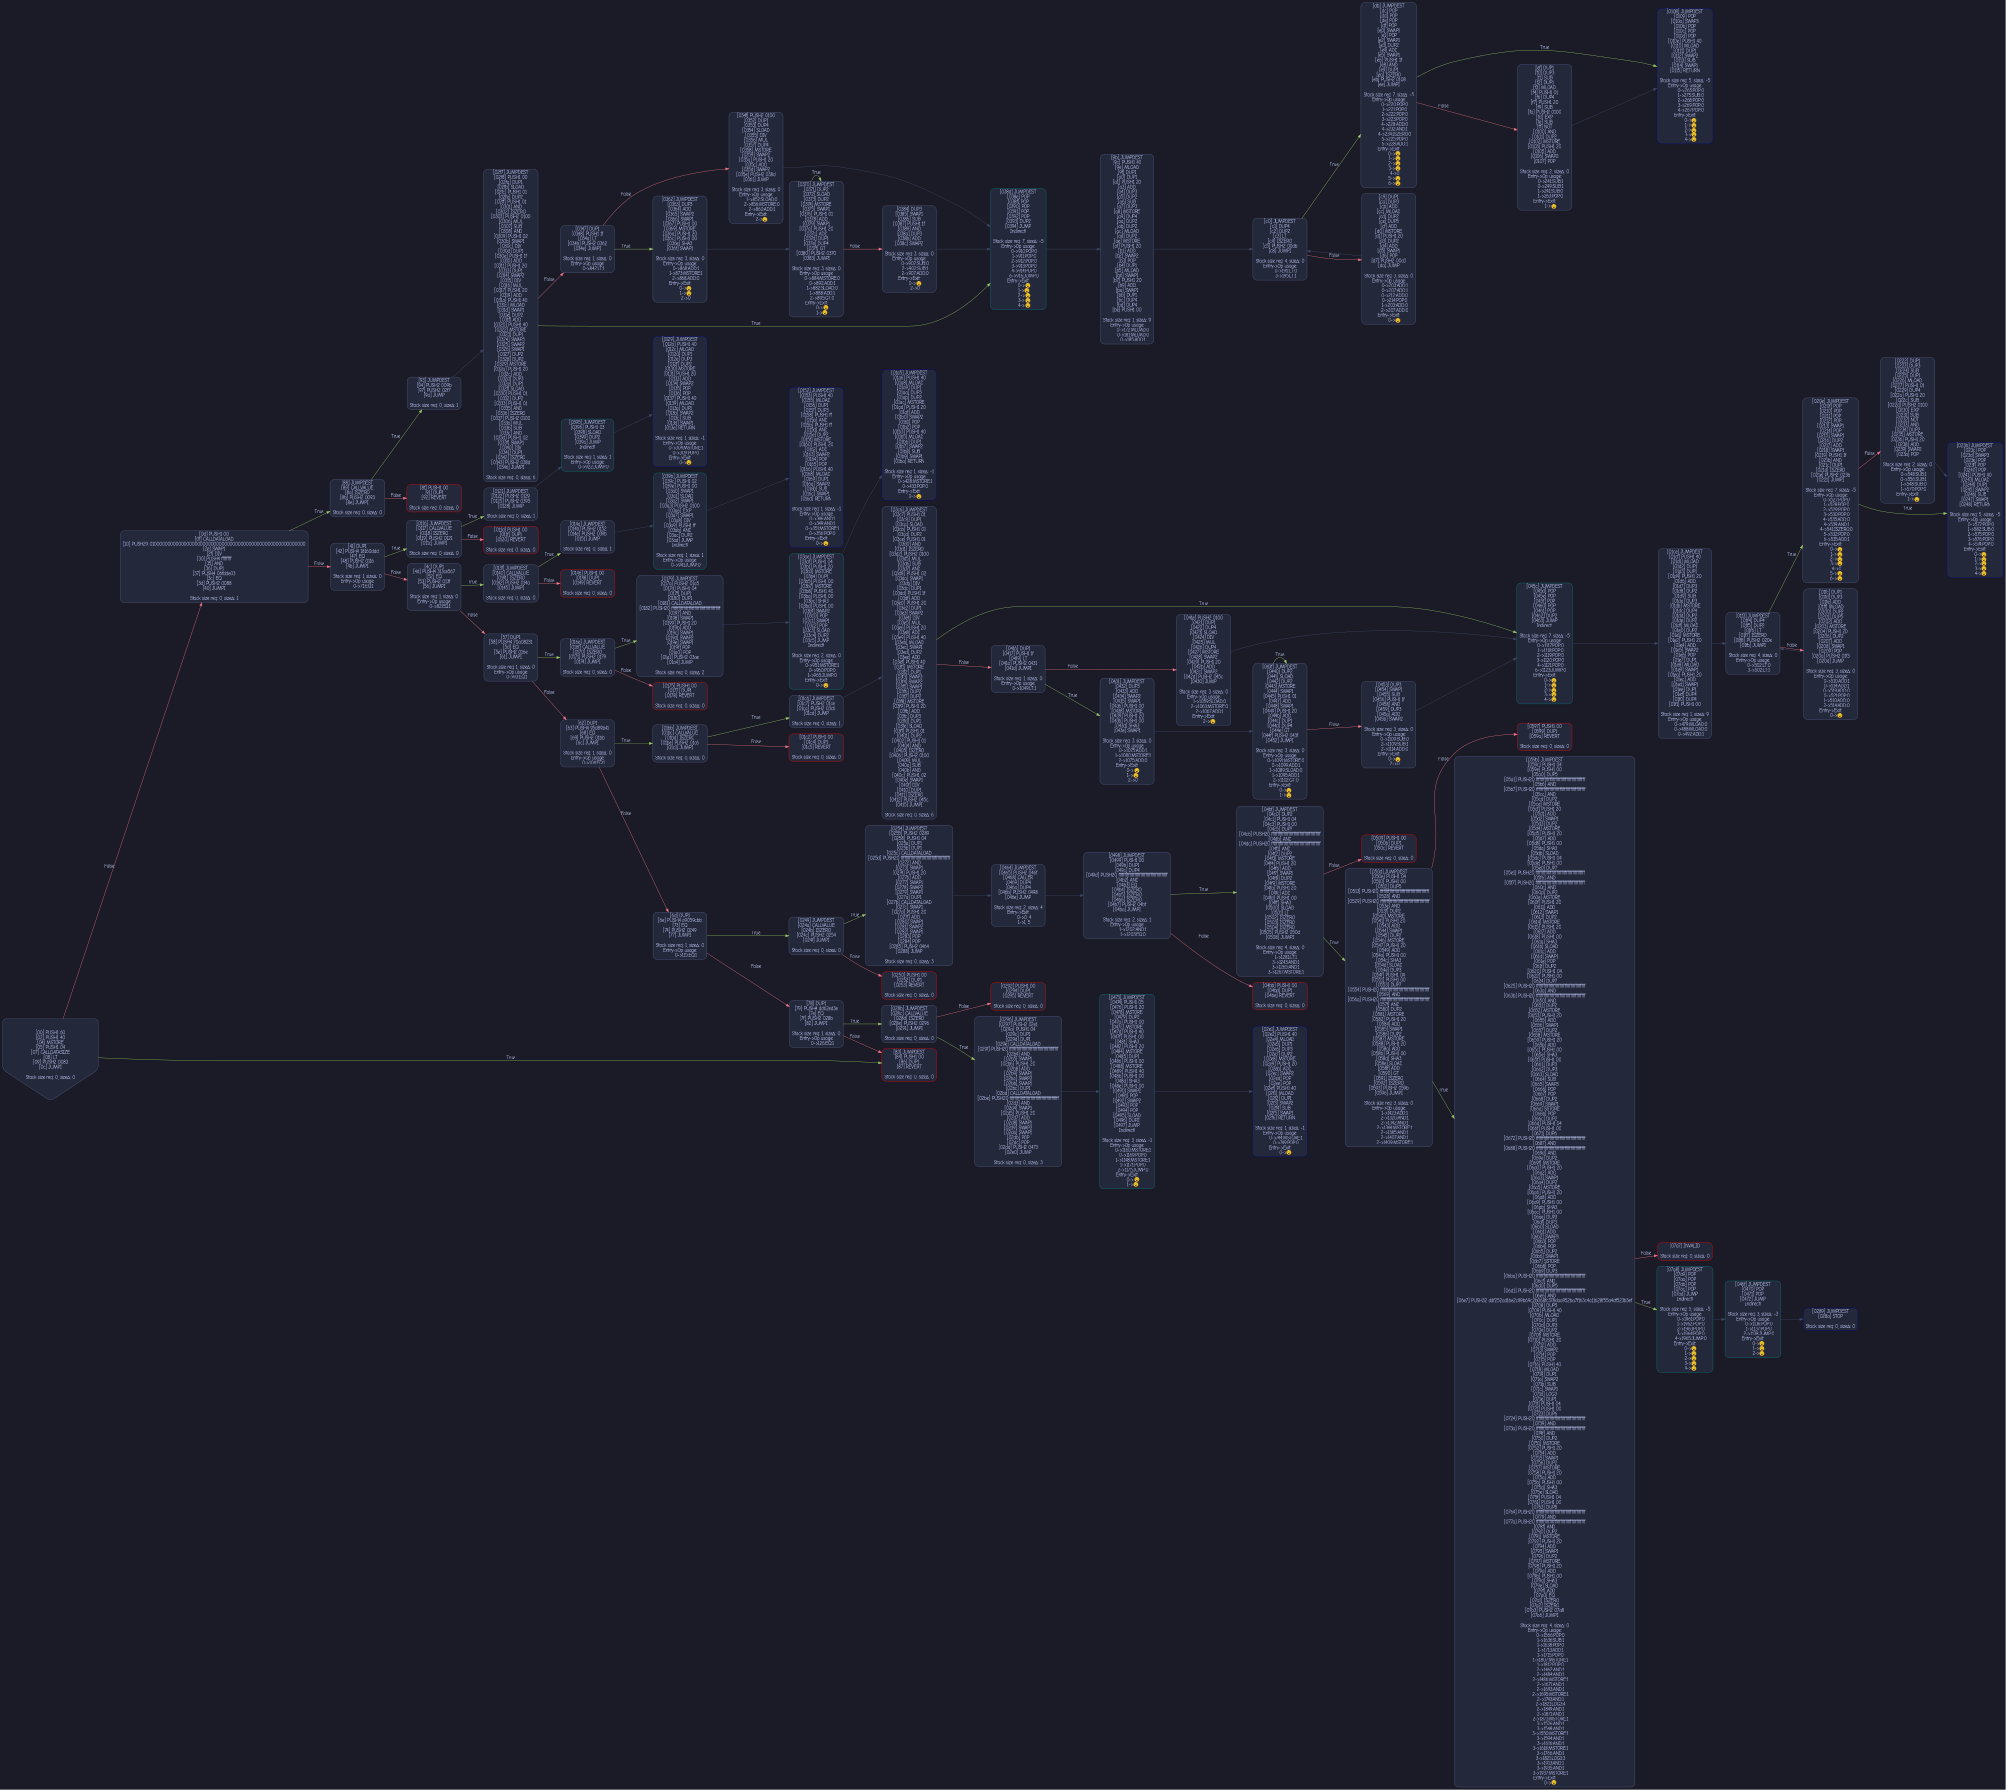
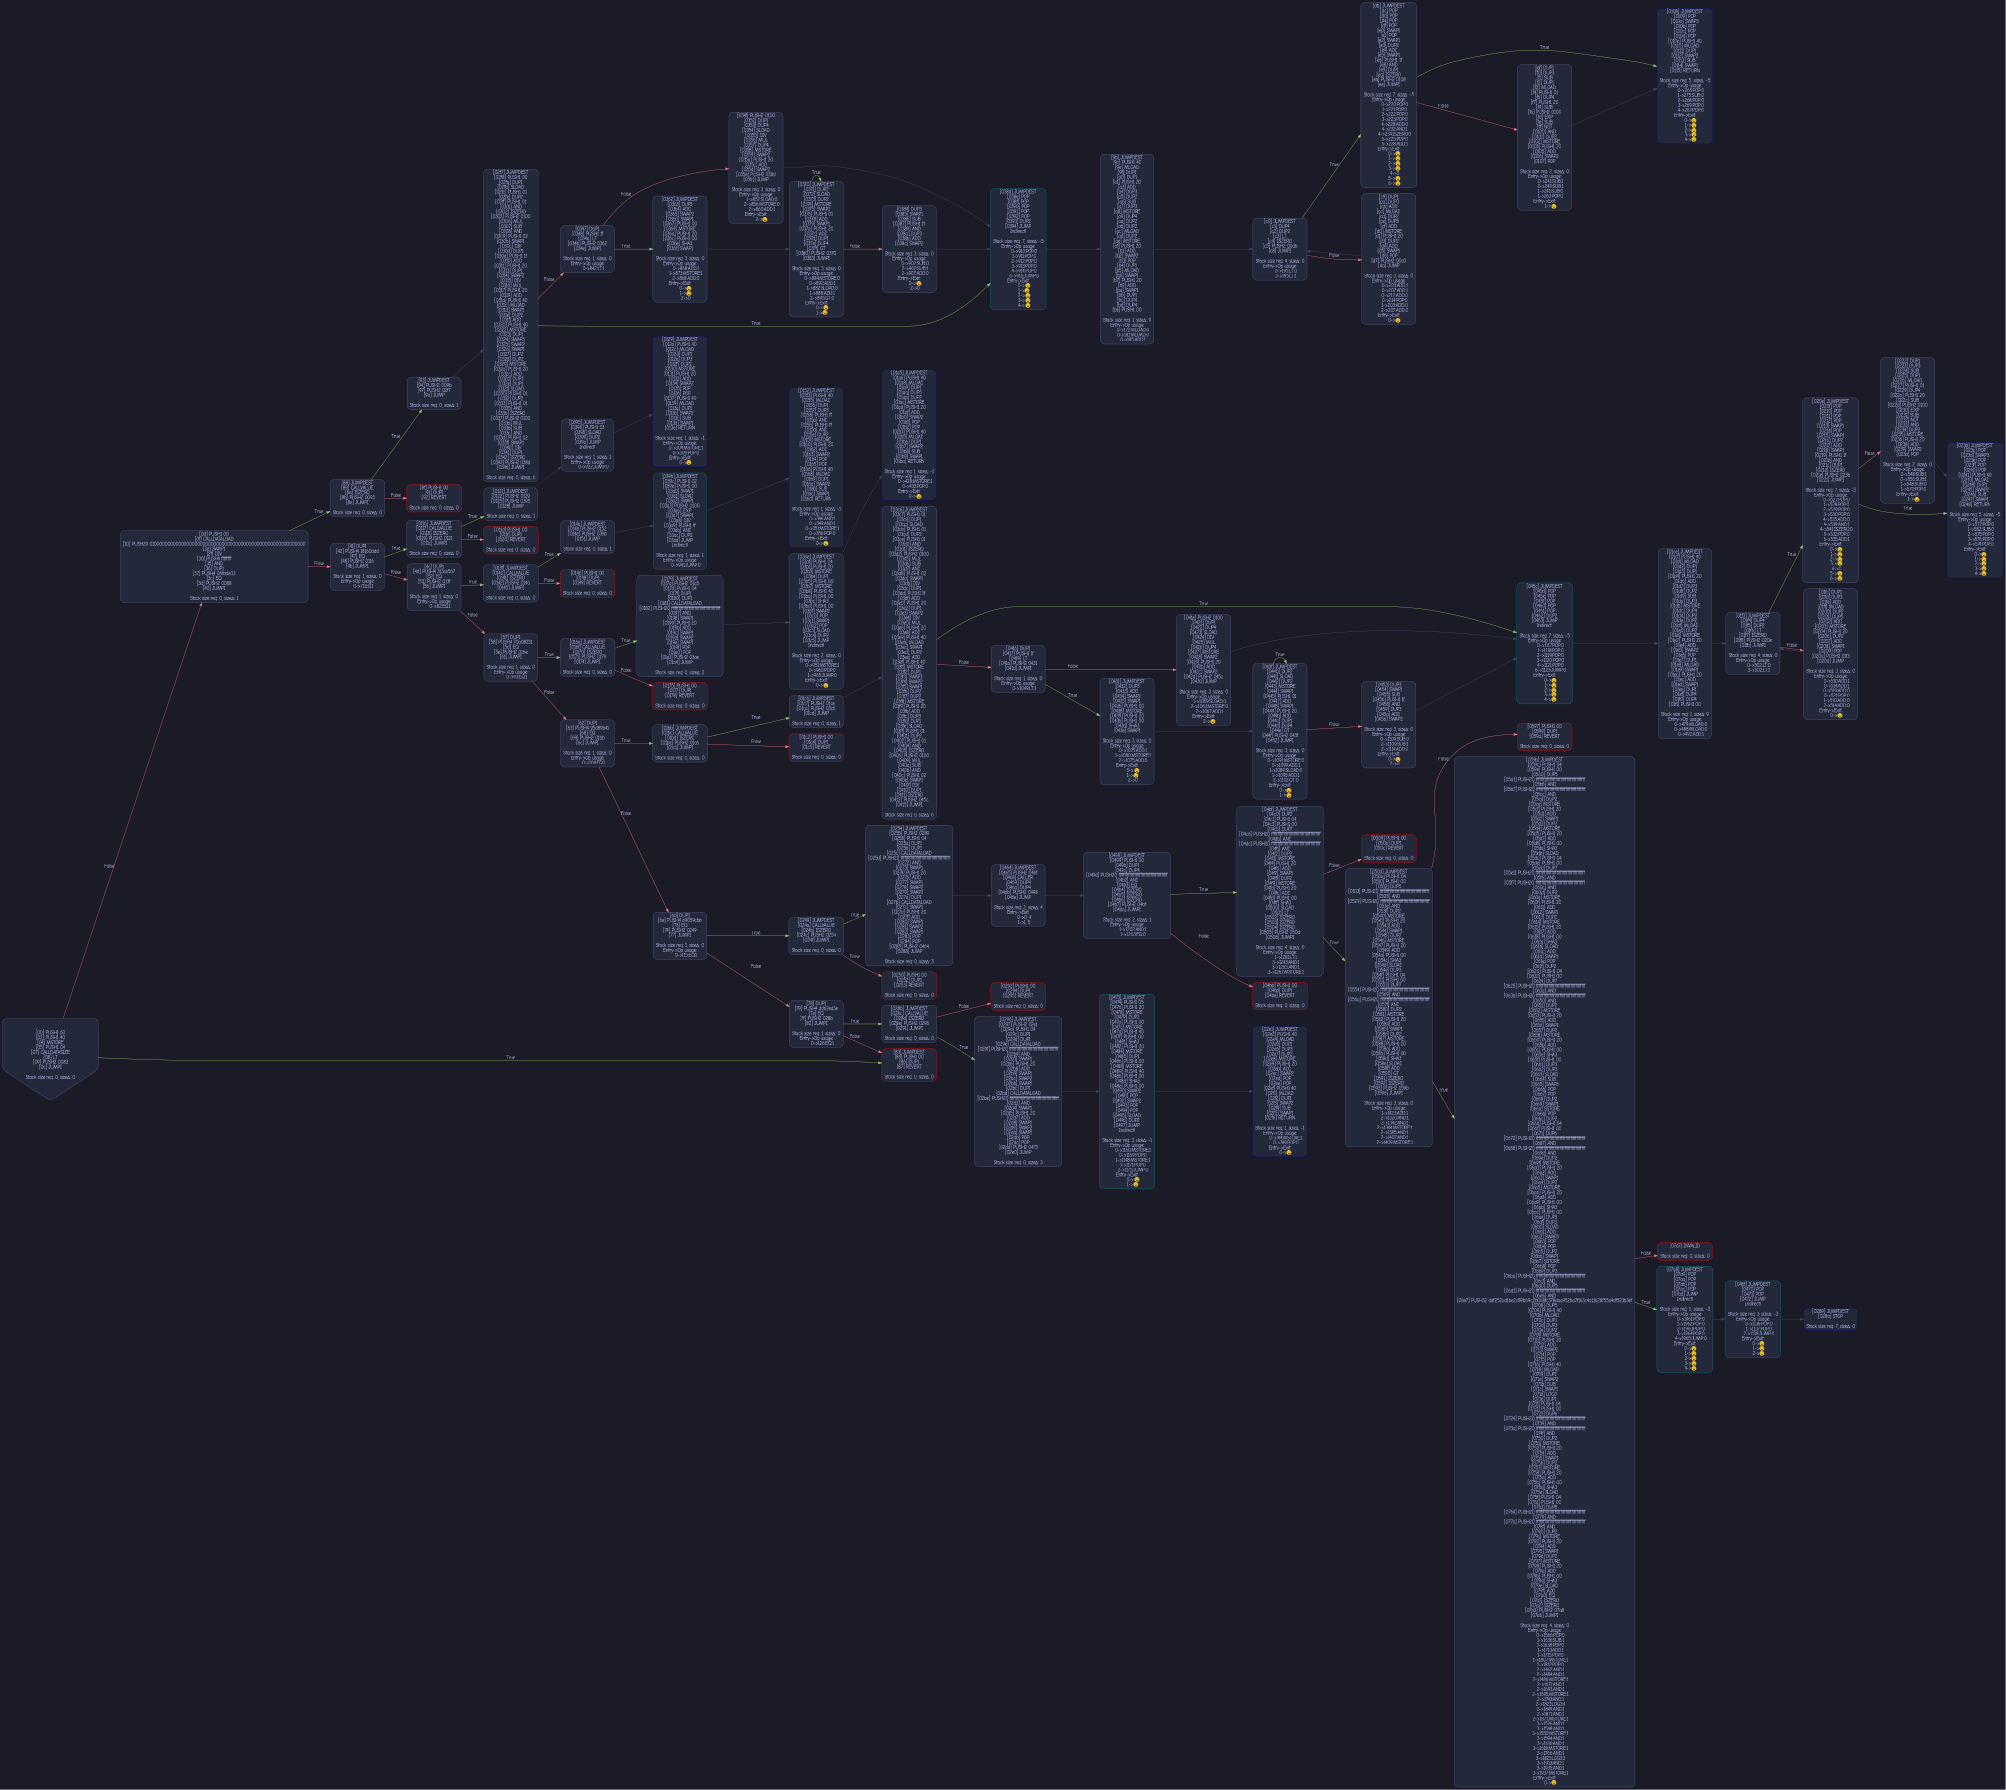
(1831, 1319) -> (1831, 1319)
